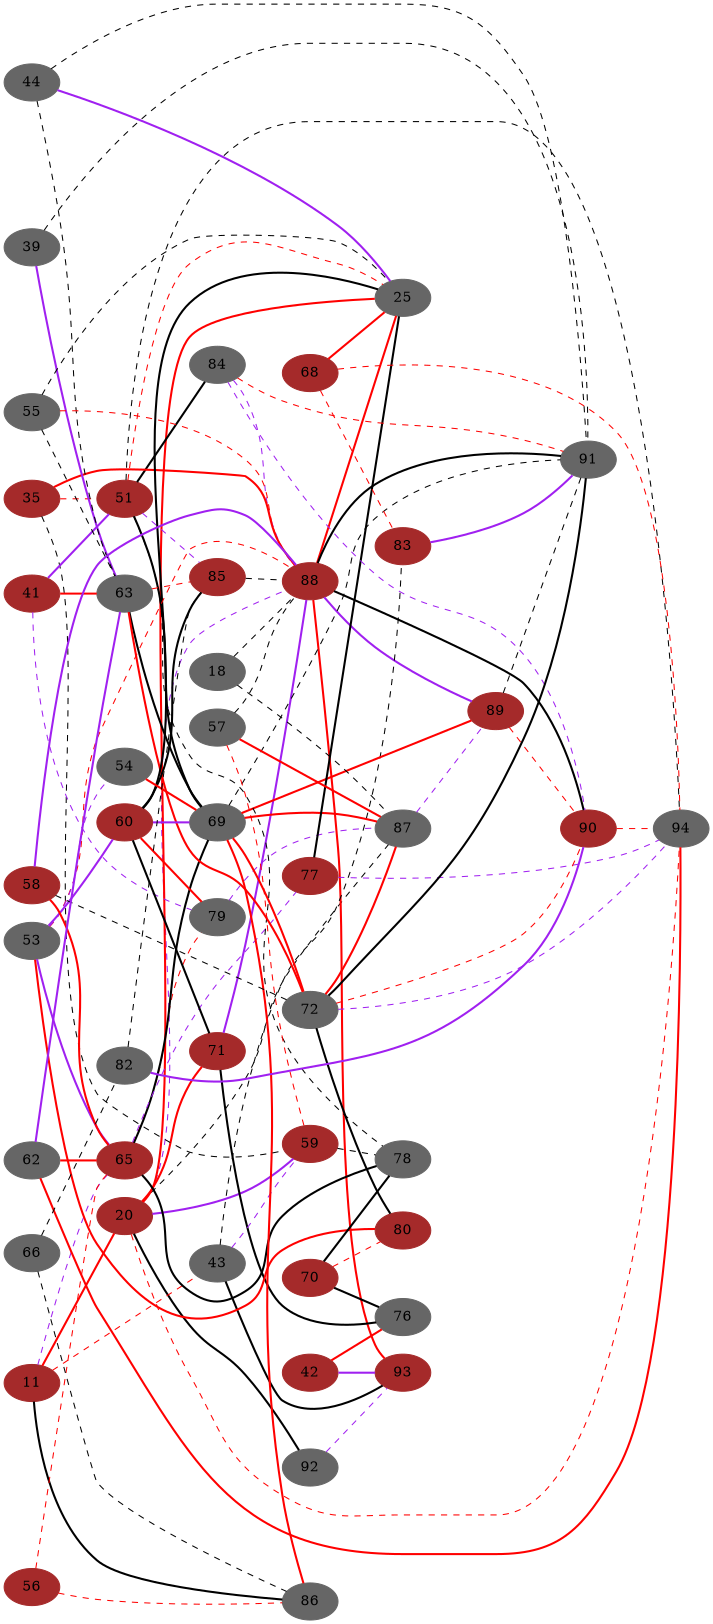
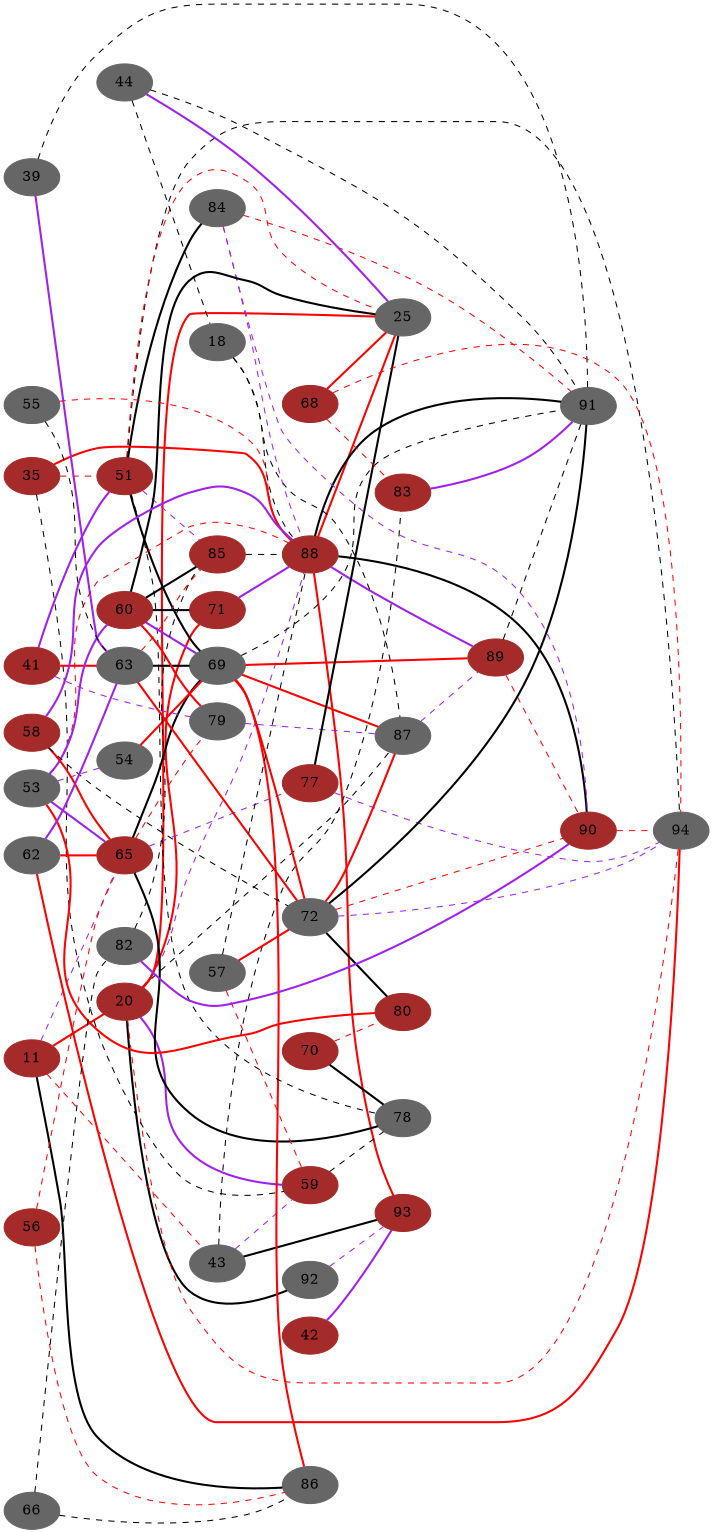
(188, 240) -> none
(71, 328) -> (175, 223)
(310, 778) -> (271, 940)
(403, 1317) -> none
